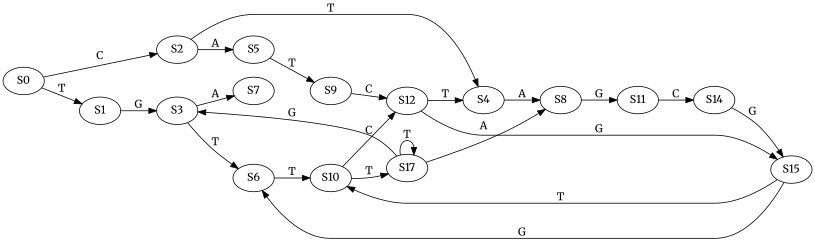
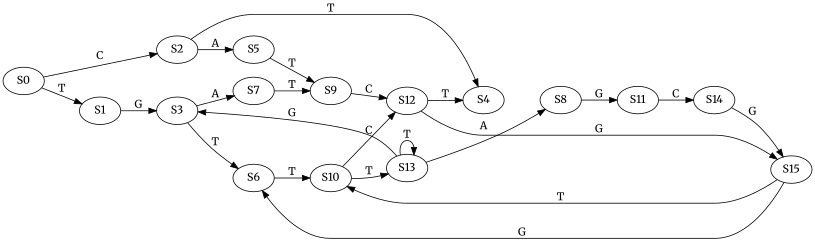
none -> (288, 91)
(518, 100) -> none
(407, 168) -> (407, 168)
